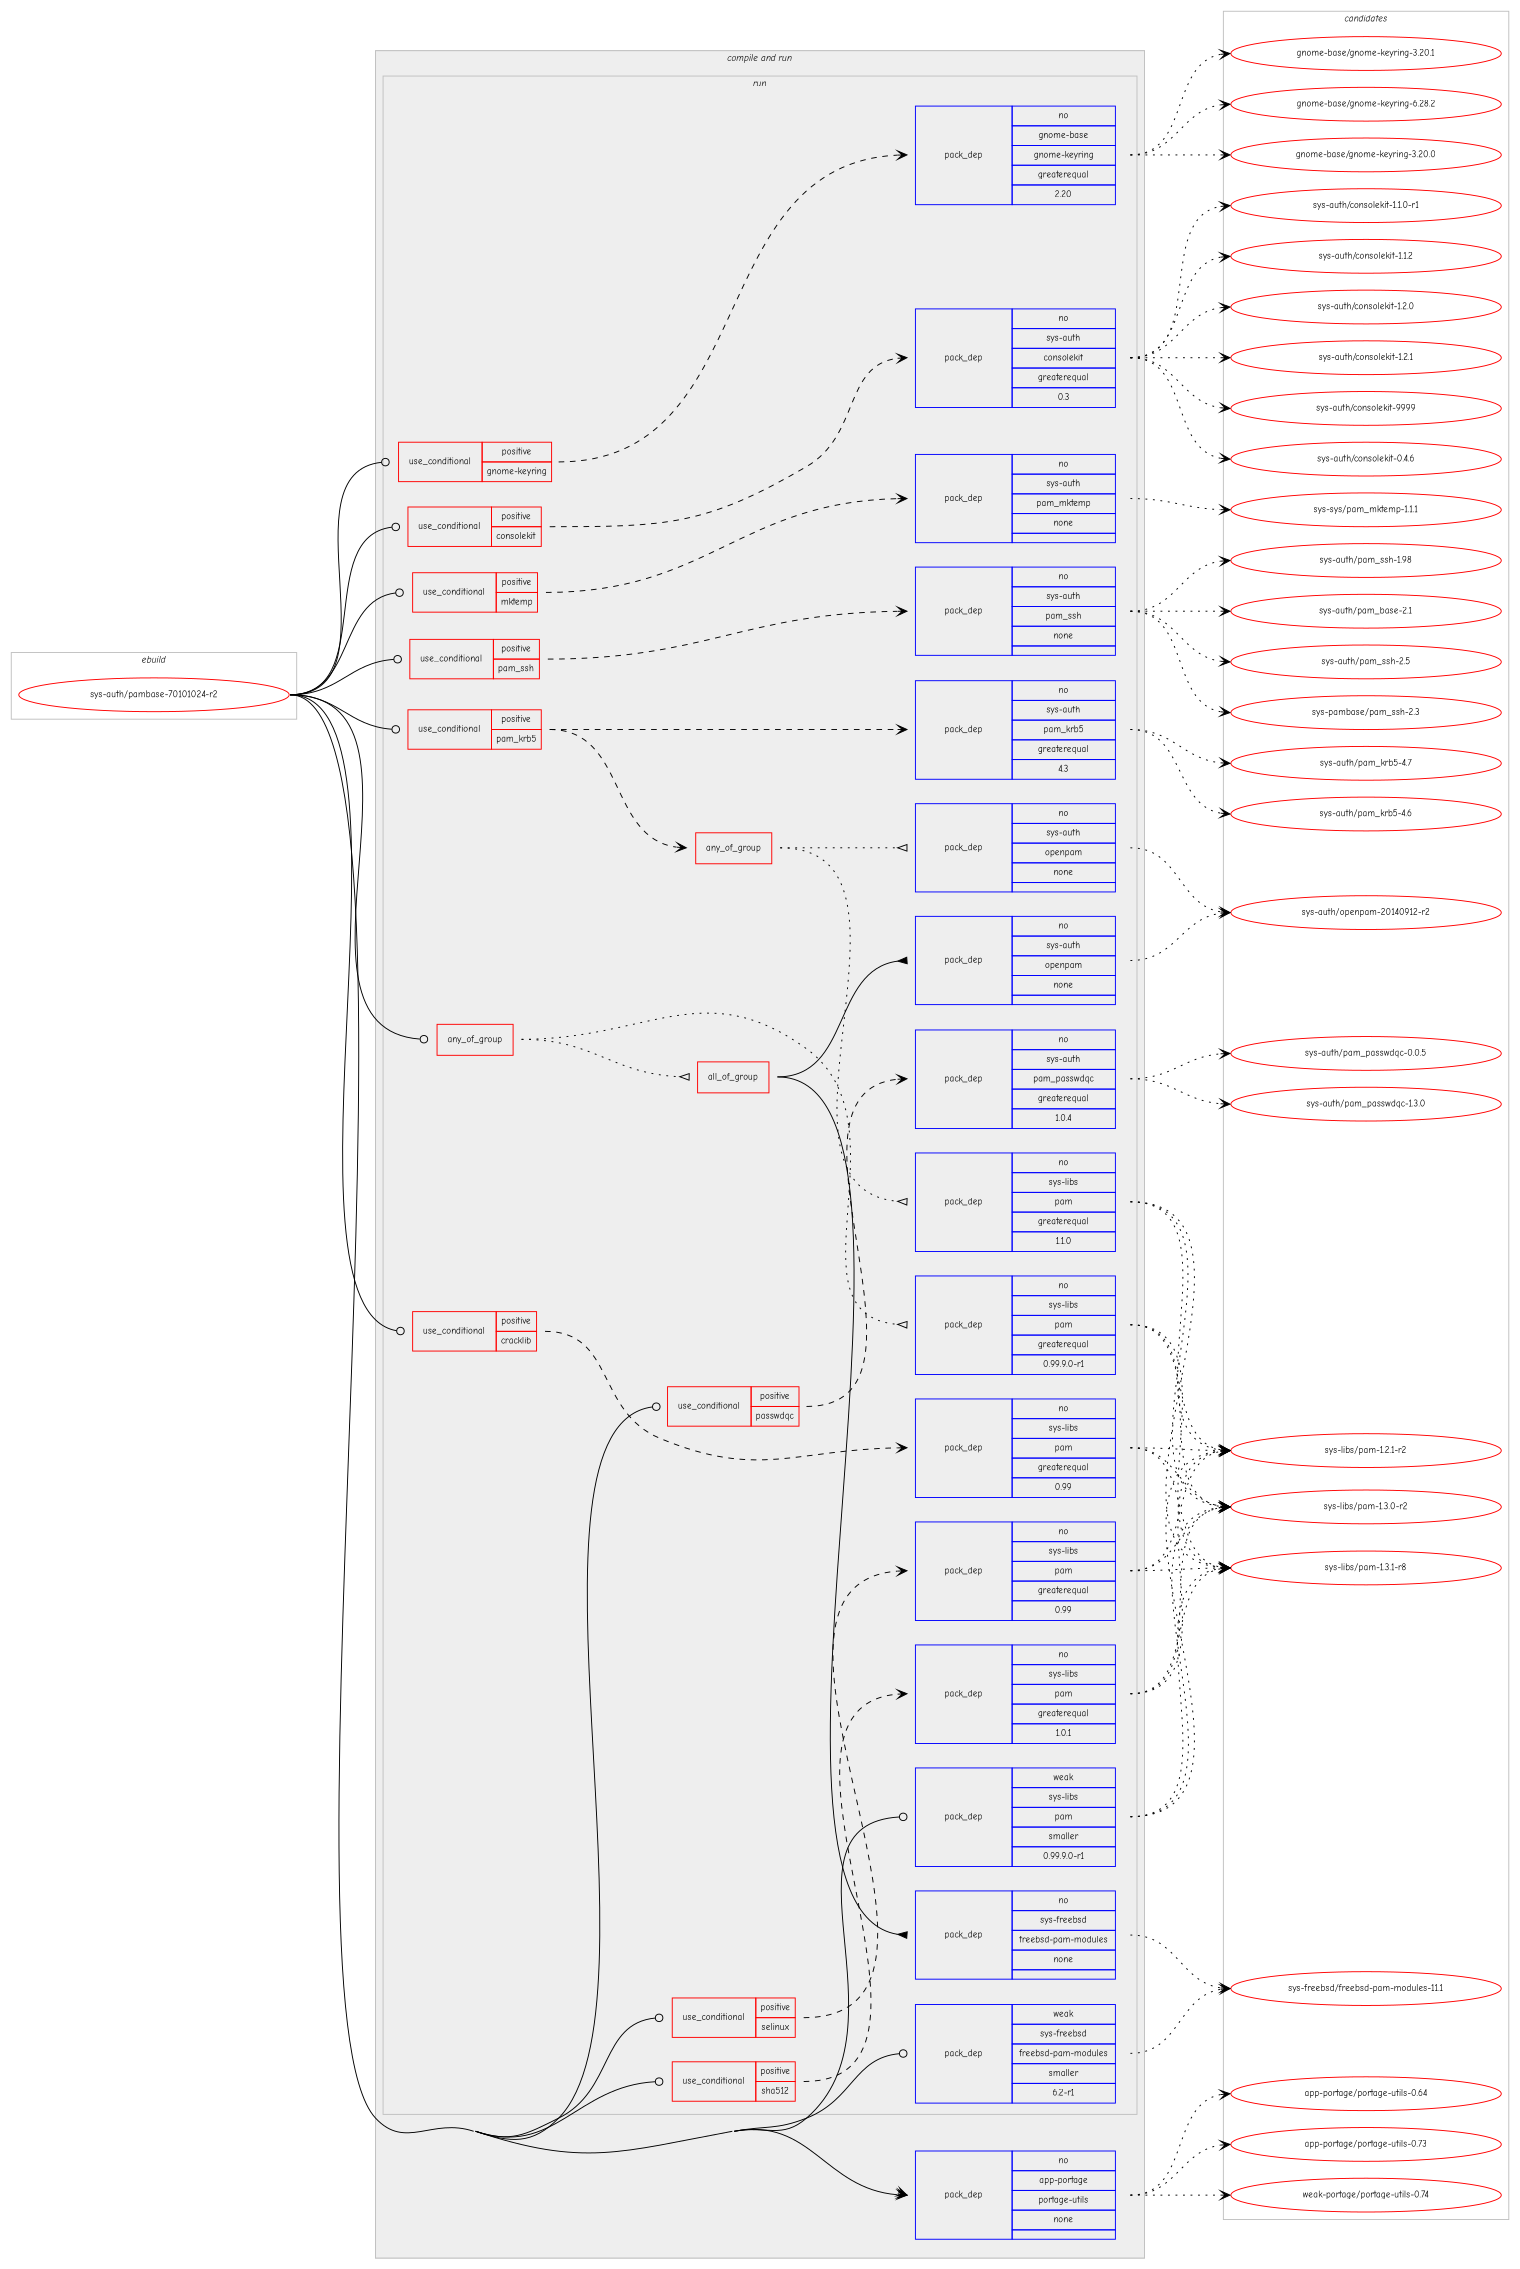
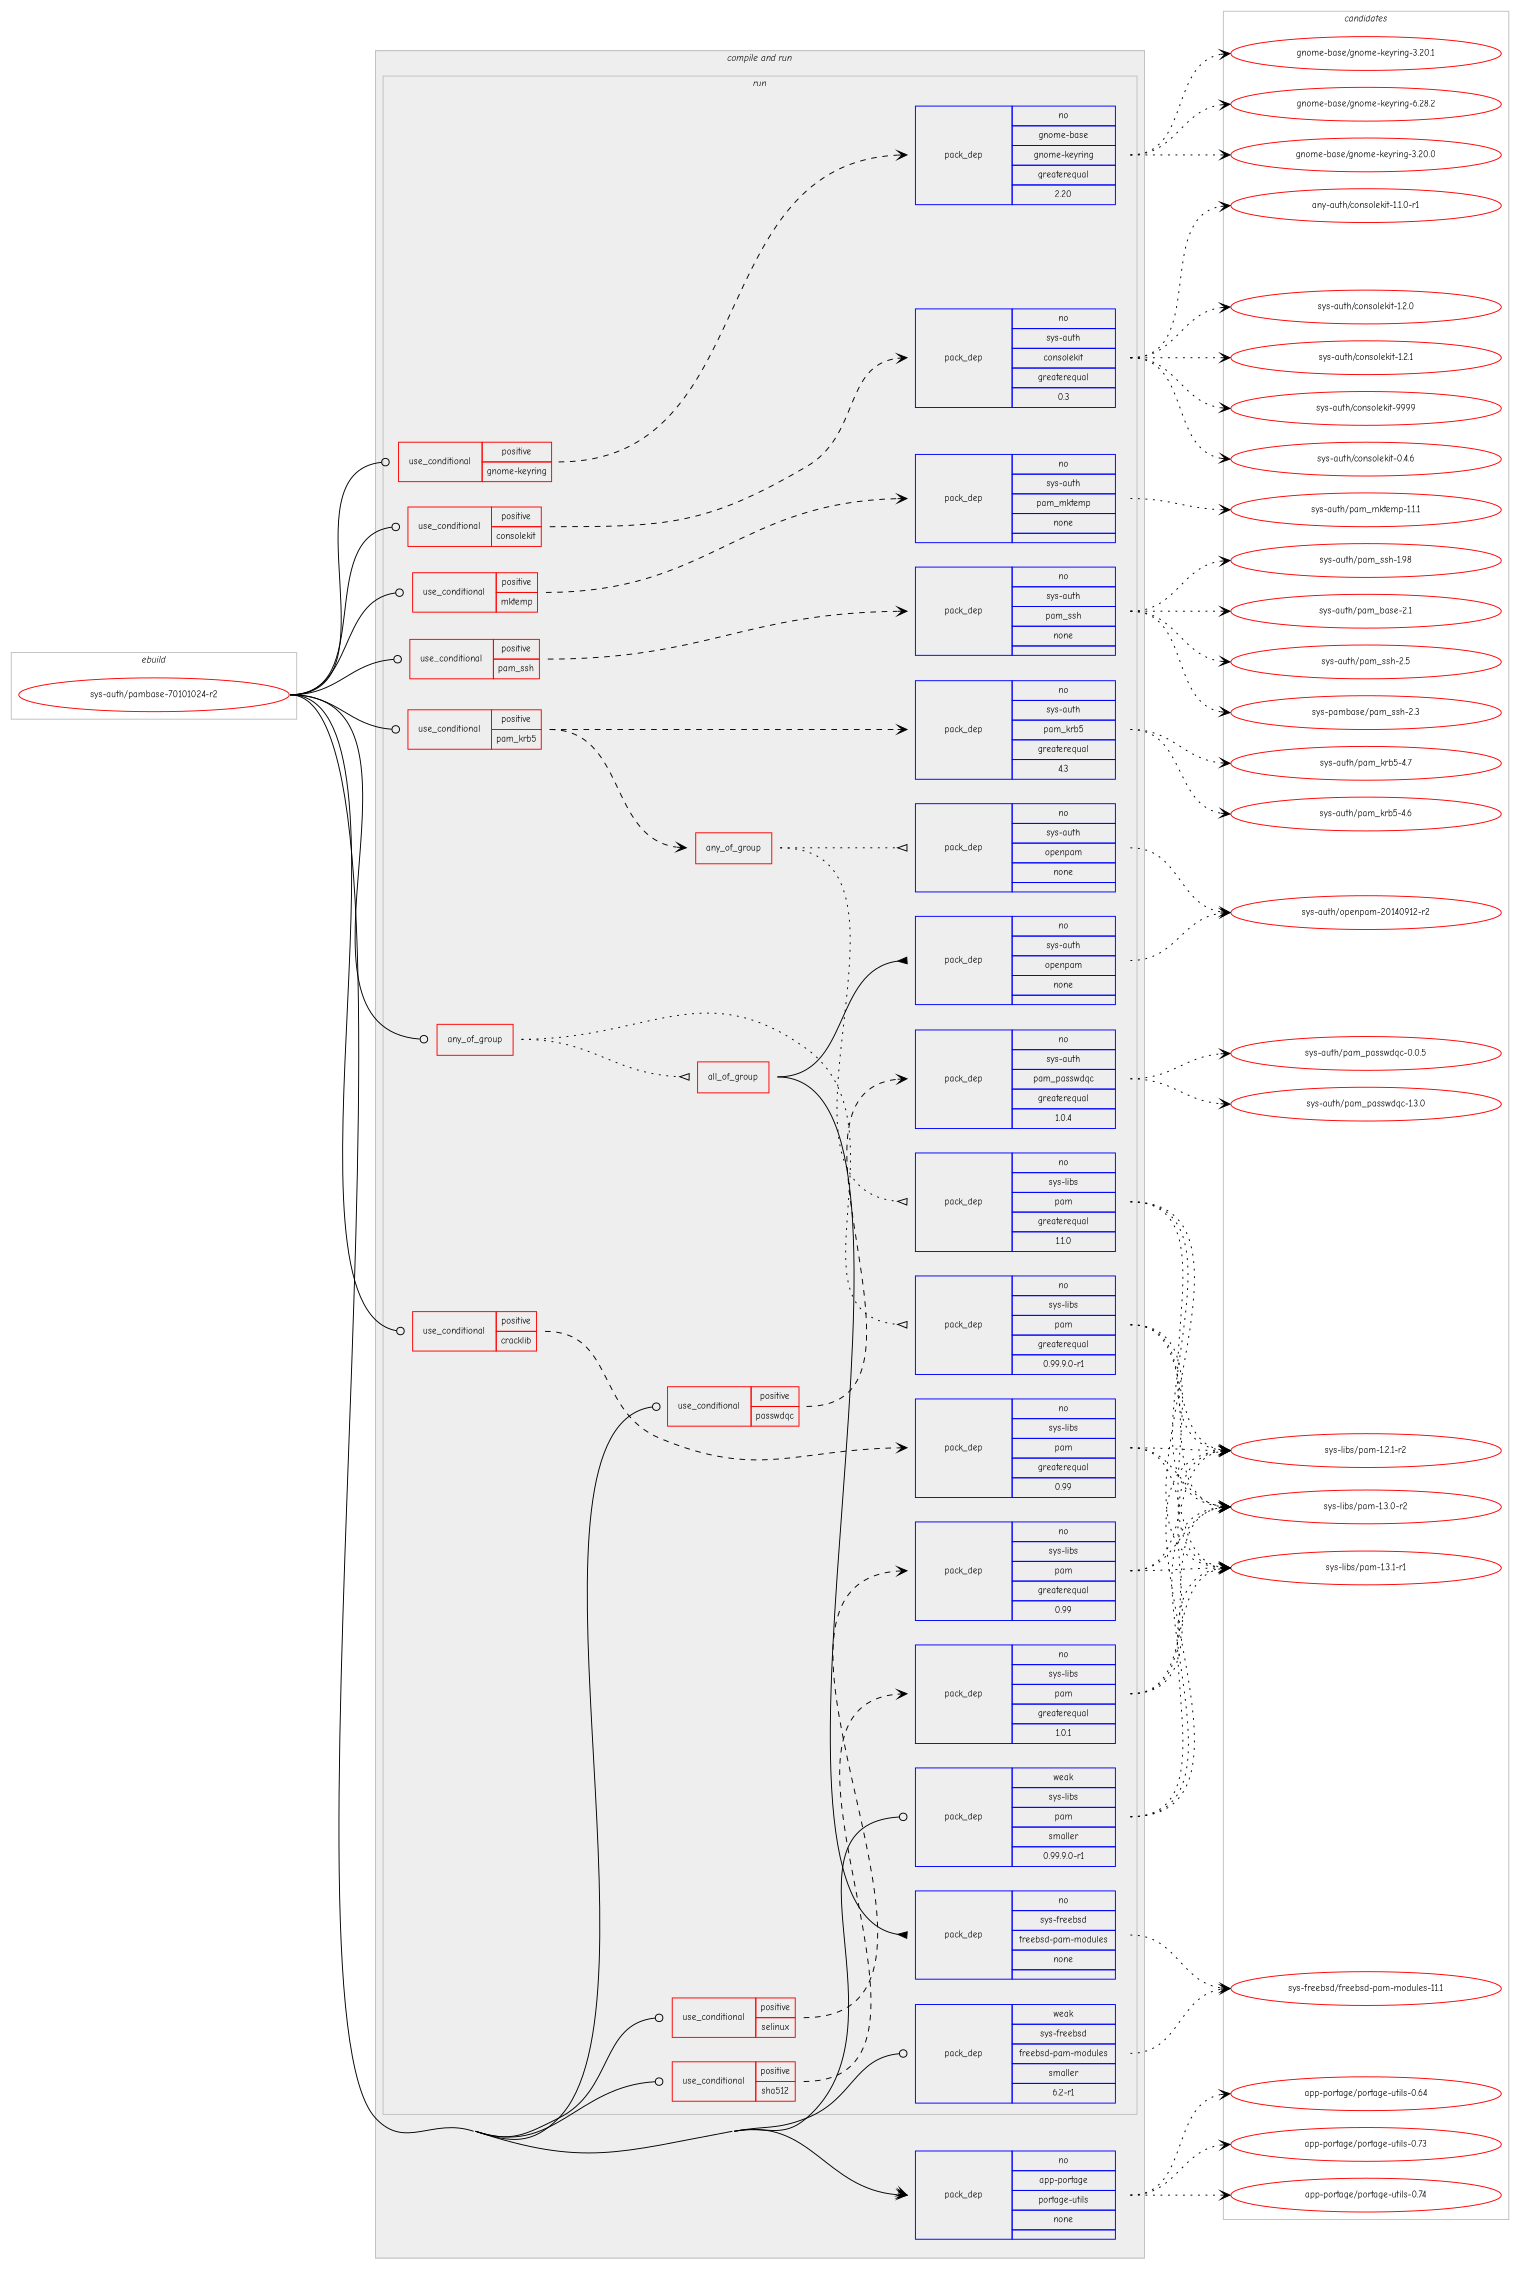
(1366, 206) -> (1366, 206)
(1366, 256) -> none
(1366, 510) -> (1366, 510)
(1366, 1568) -> (1366, 1568)
(1366, 2195) -> (1366, 2195)
